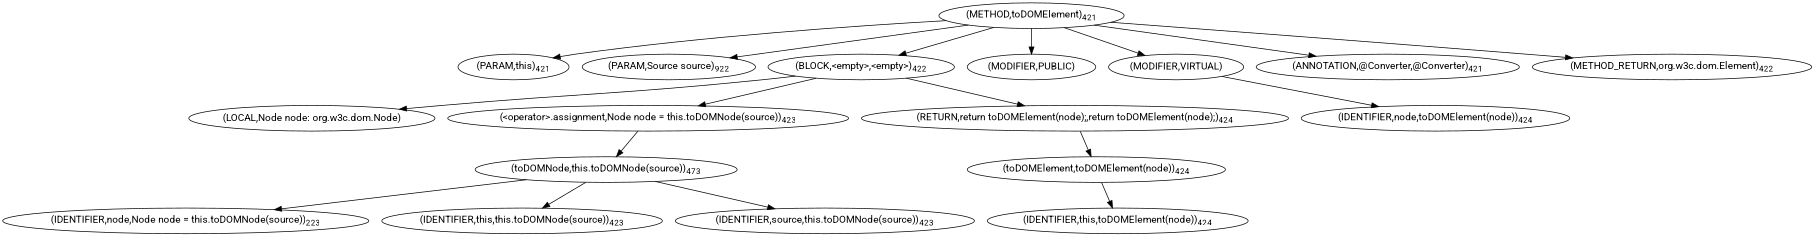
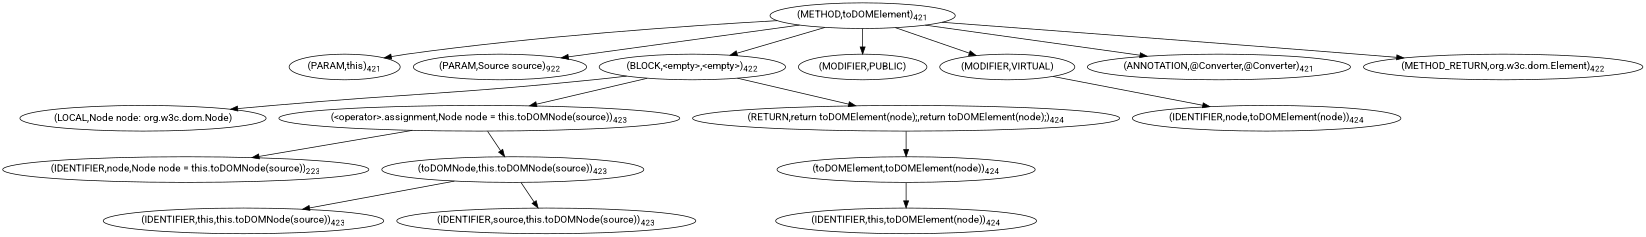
(694, 169) -> (600, 169)
(404, 194) -> (336, 143)
